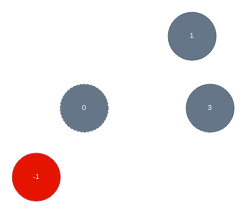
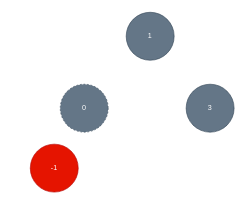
(192, 36) -> (150, 36)
(36, 177) -> (54, 168)
